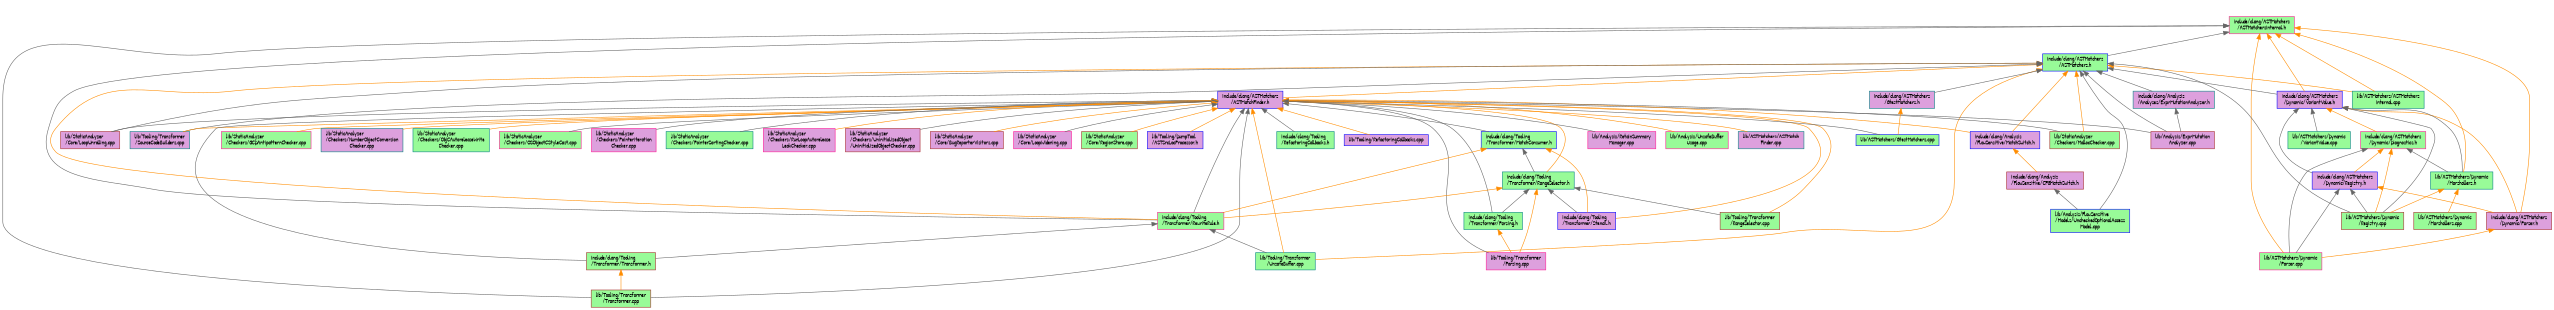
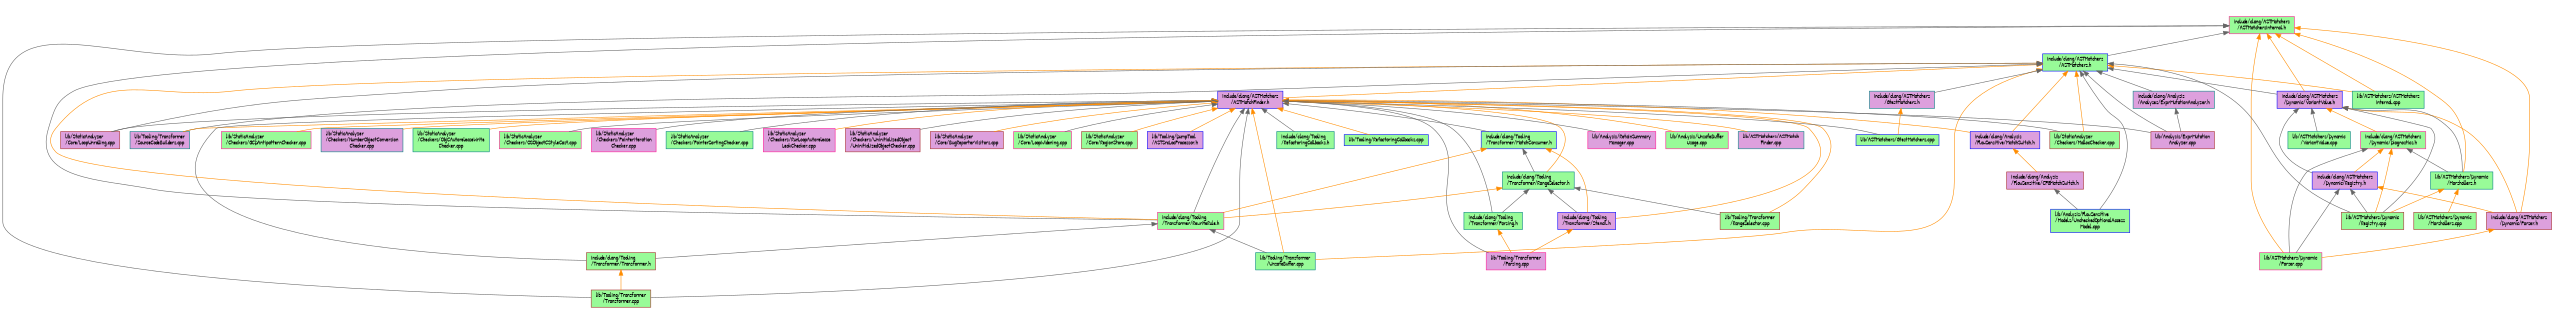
(1043, 140) -> (1043, 140)
(1386, 140) -> (1386, 140)
(1530, 224) -> (1549, 243)
